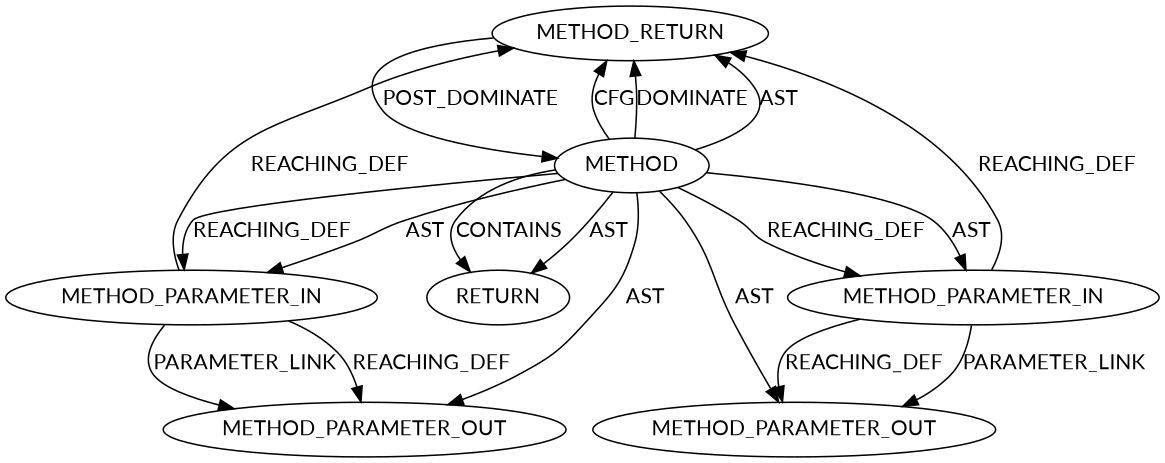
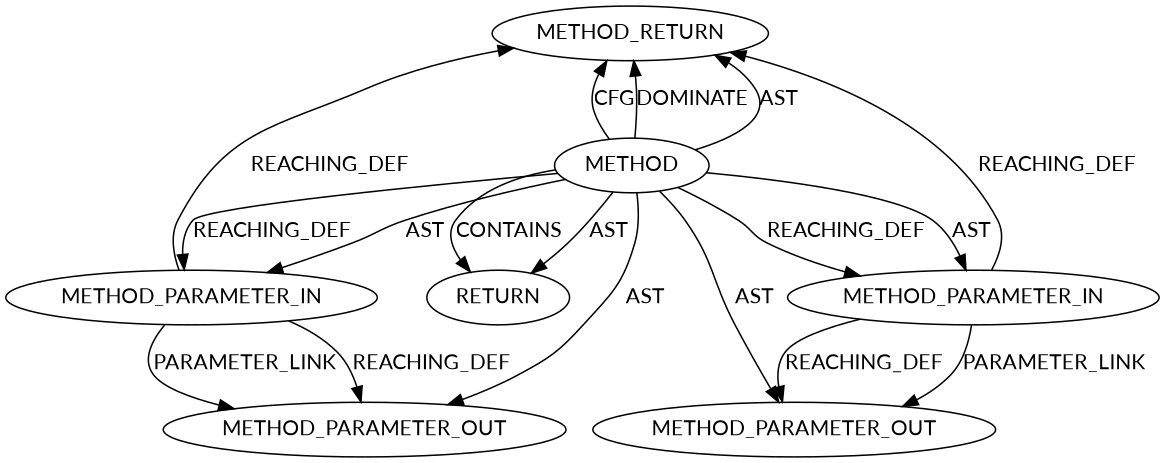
(384, 112) -> none
